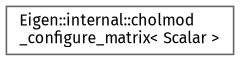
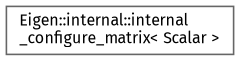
(120, 30) -> (120, 30)
